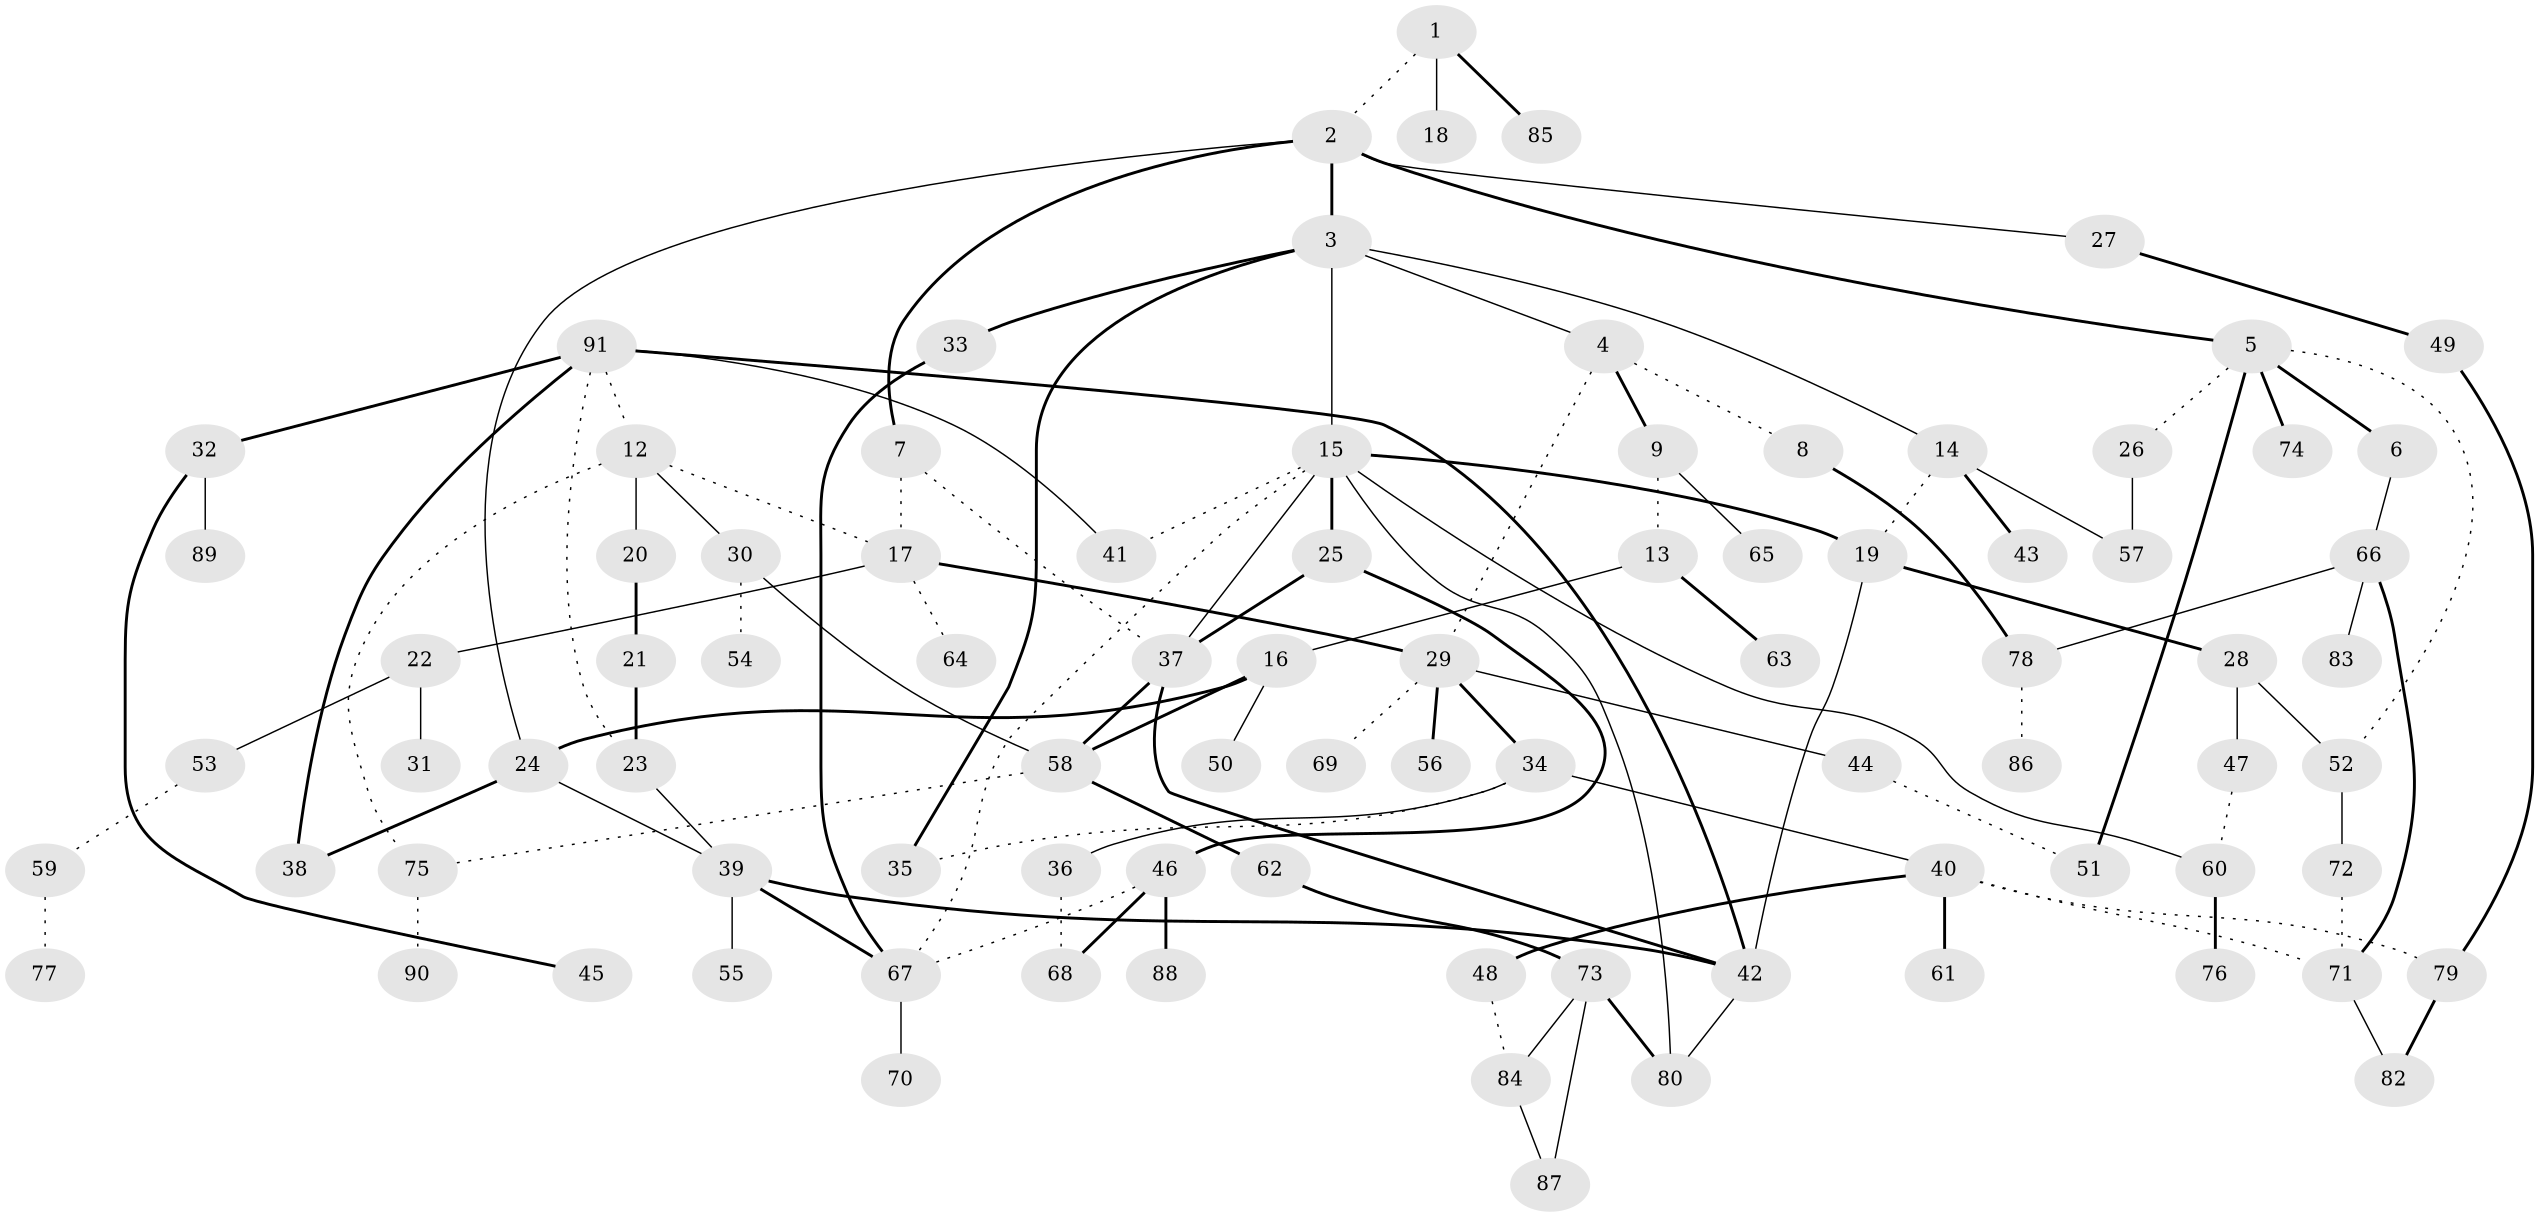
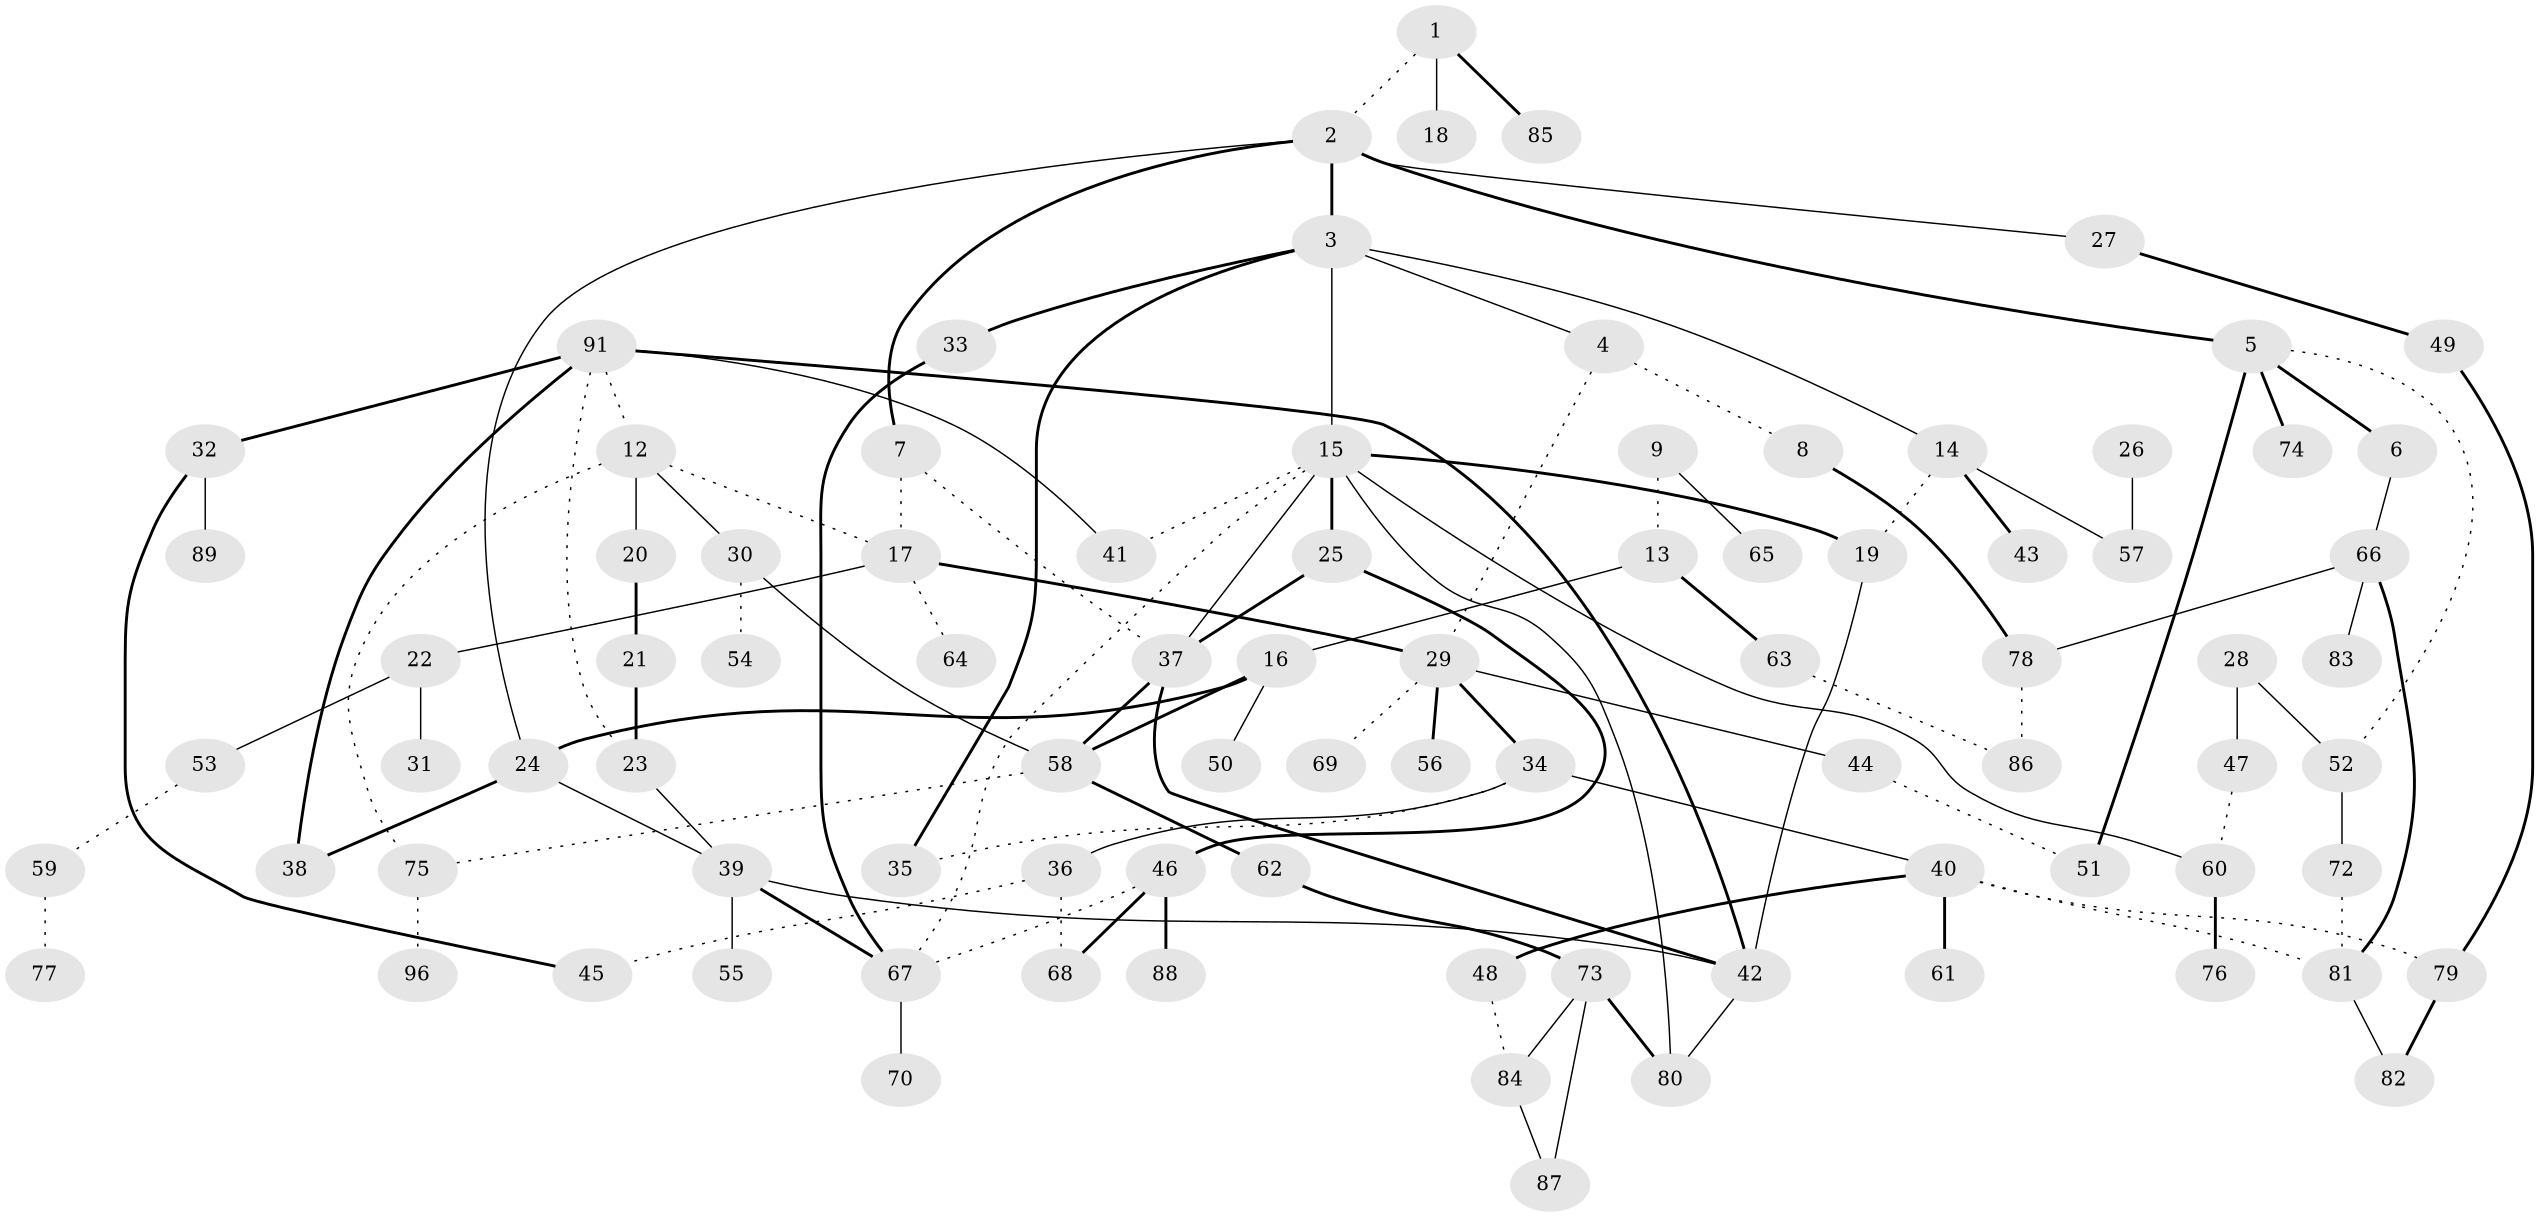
(1631, 399) -> none
(2192, 399) -> none
(2053, 608) -> none
none -> (1901, 713)
none -> (836, 918)
(1242, 922) -> (1242, 922)
(418, 975) -> (418, 975)
(2342, 975) -> (2342, 975)
